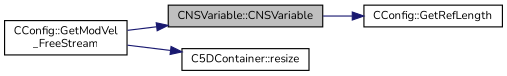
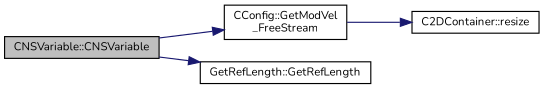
(433, 16) -> (286, 73)
(142, 29) -> (186, 35)
(245, 60) -> (476, 22)
